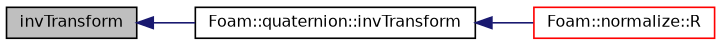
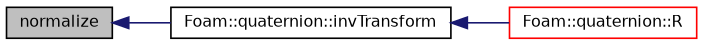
(72, 23) -> (59, 23)
(624, 23) -> (603, 23)
